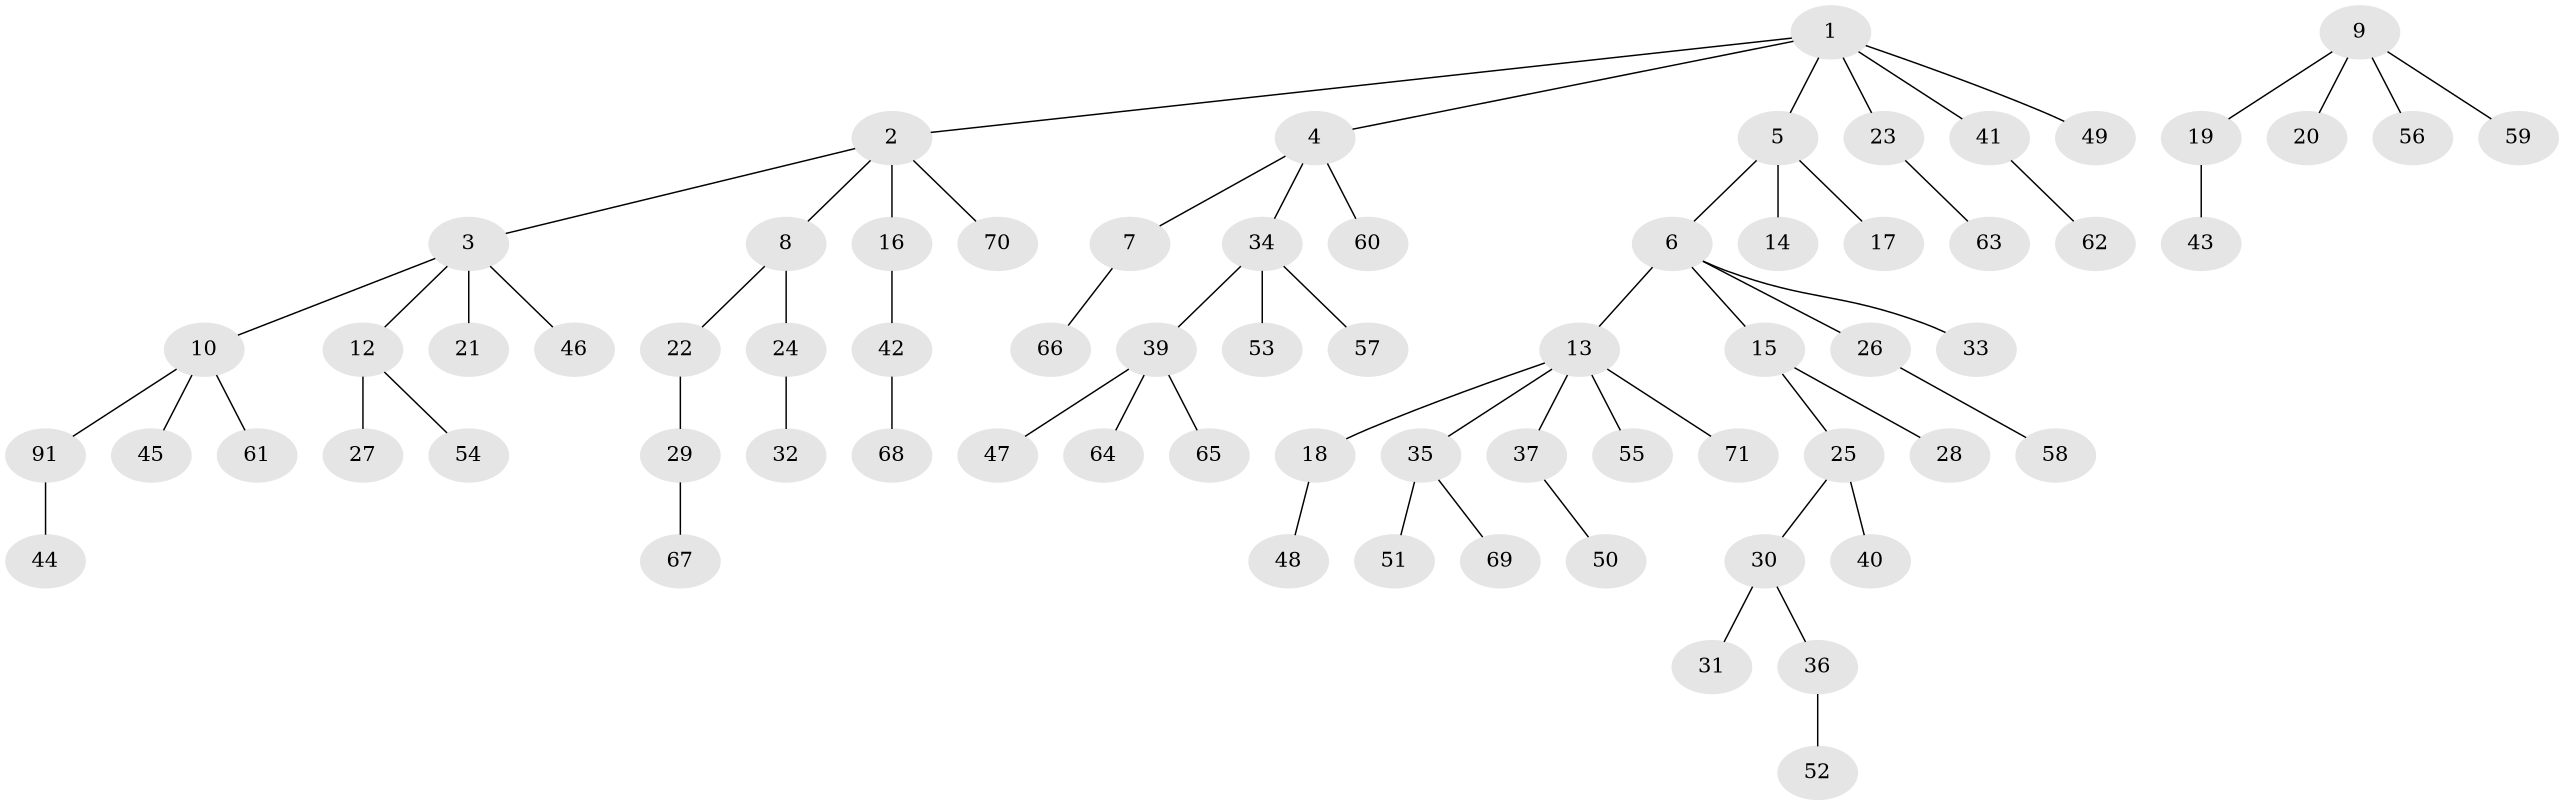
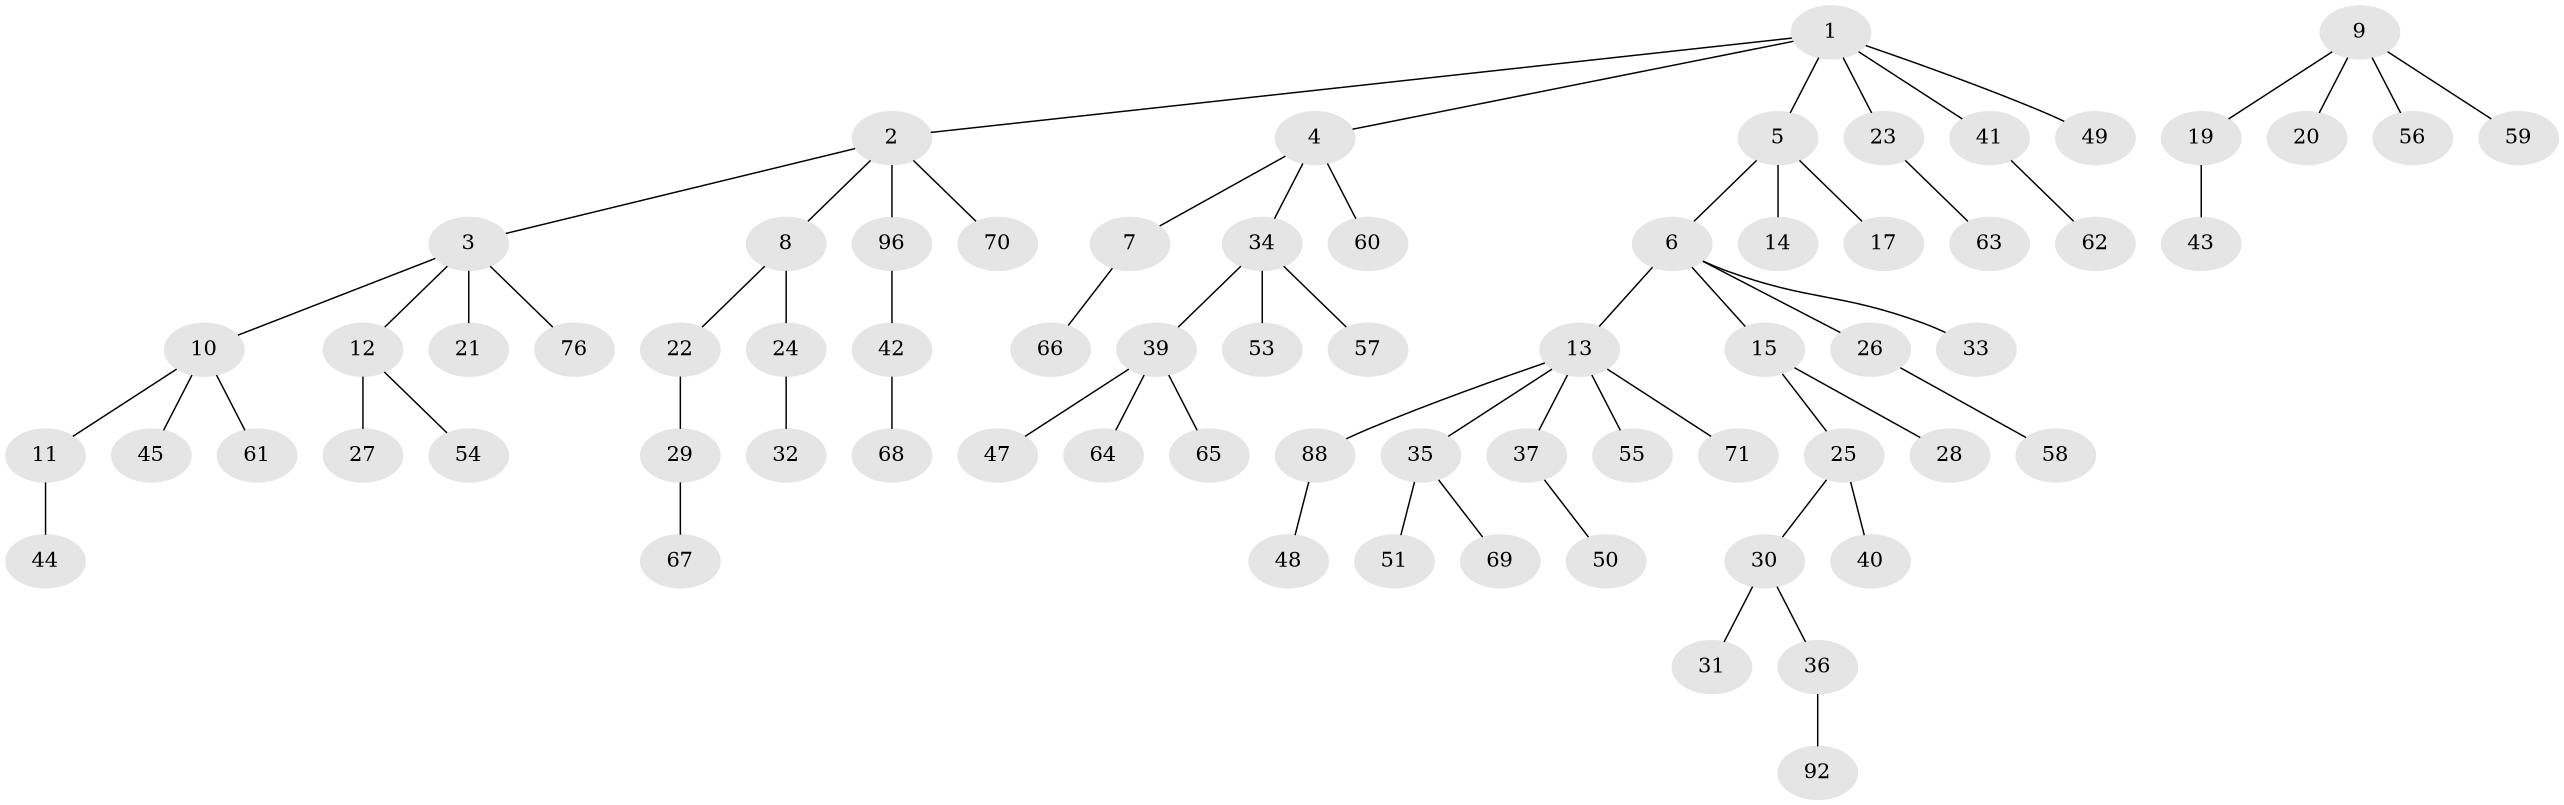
(892, 244) -> (892, 244)
(575, 350) -> (575, 350)
(46, 456) -> (46, 456)
(1315, 456) -> (1315, 456)
(1818, 773) -> (1818, 773)
